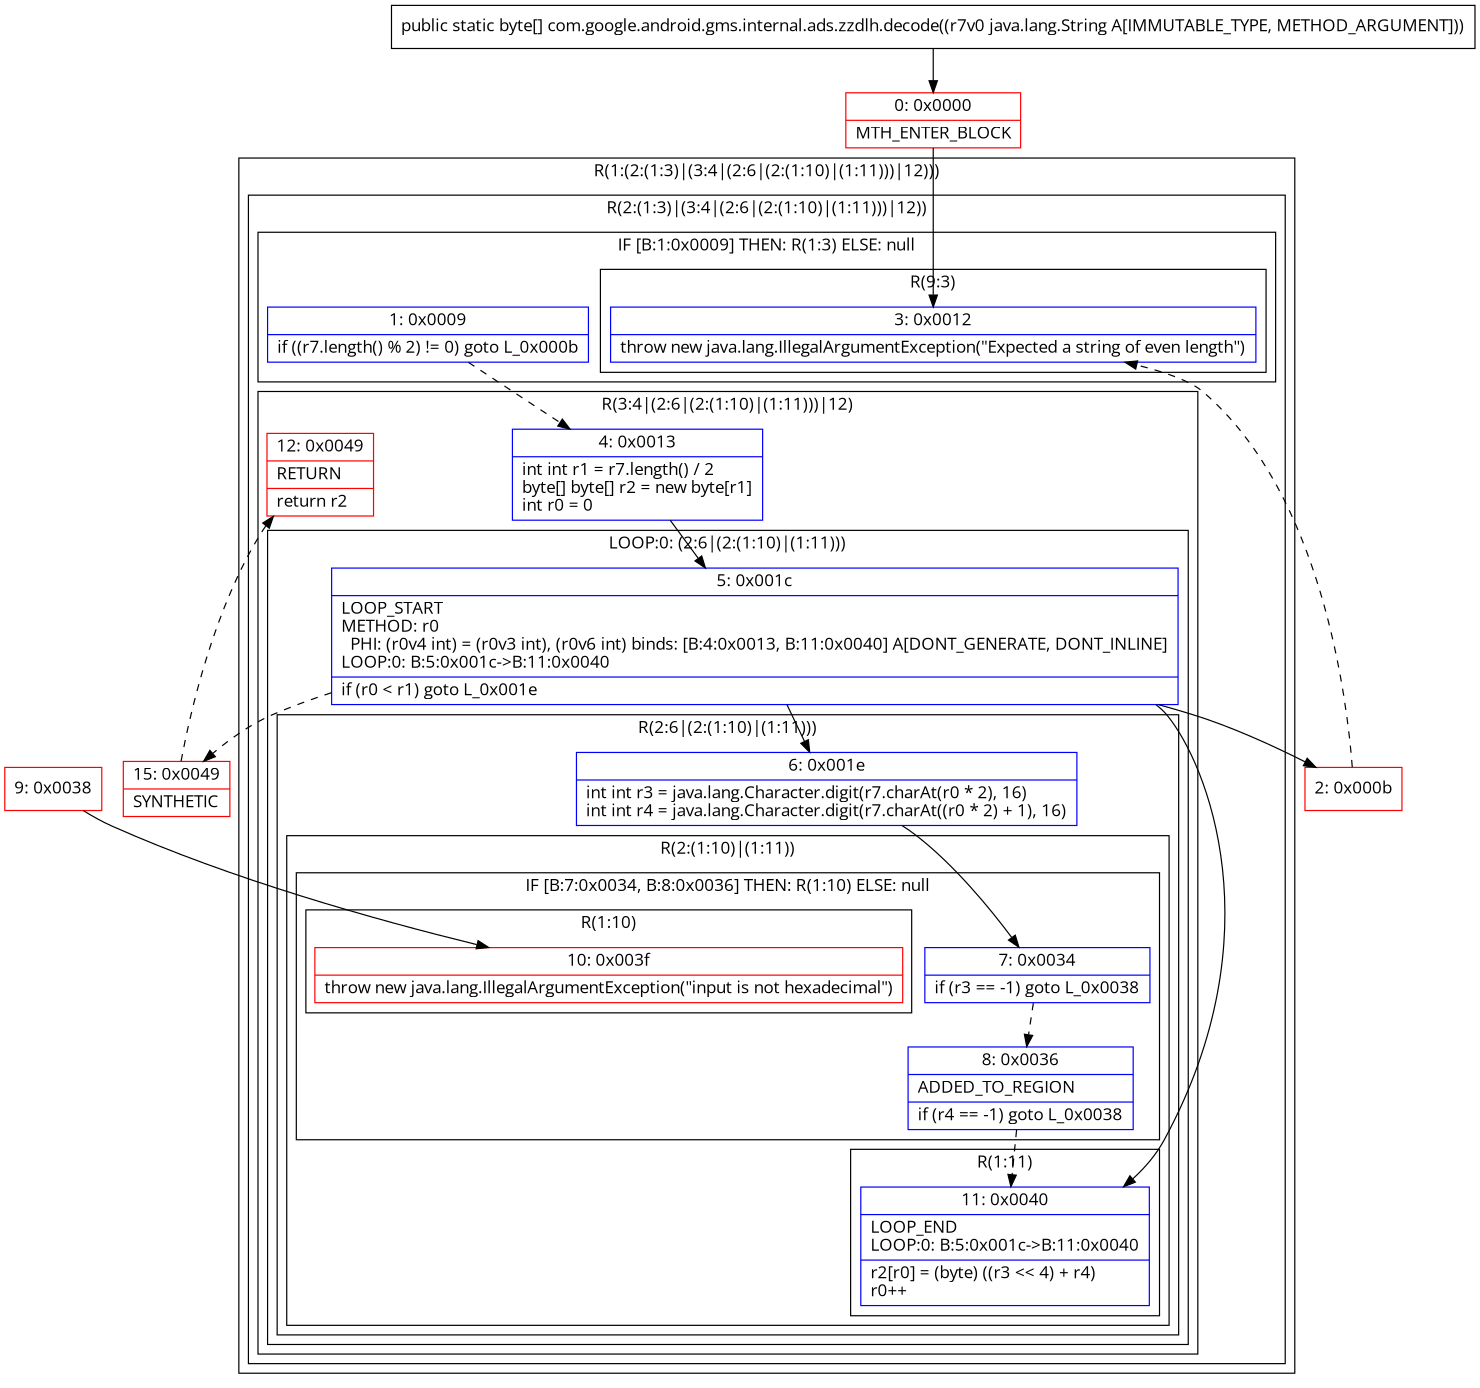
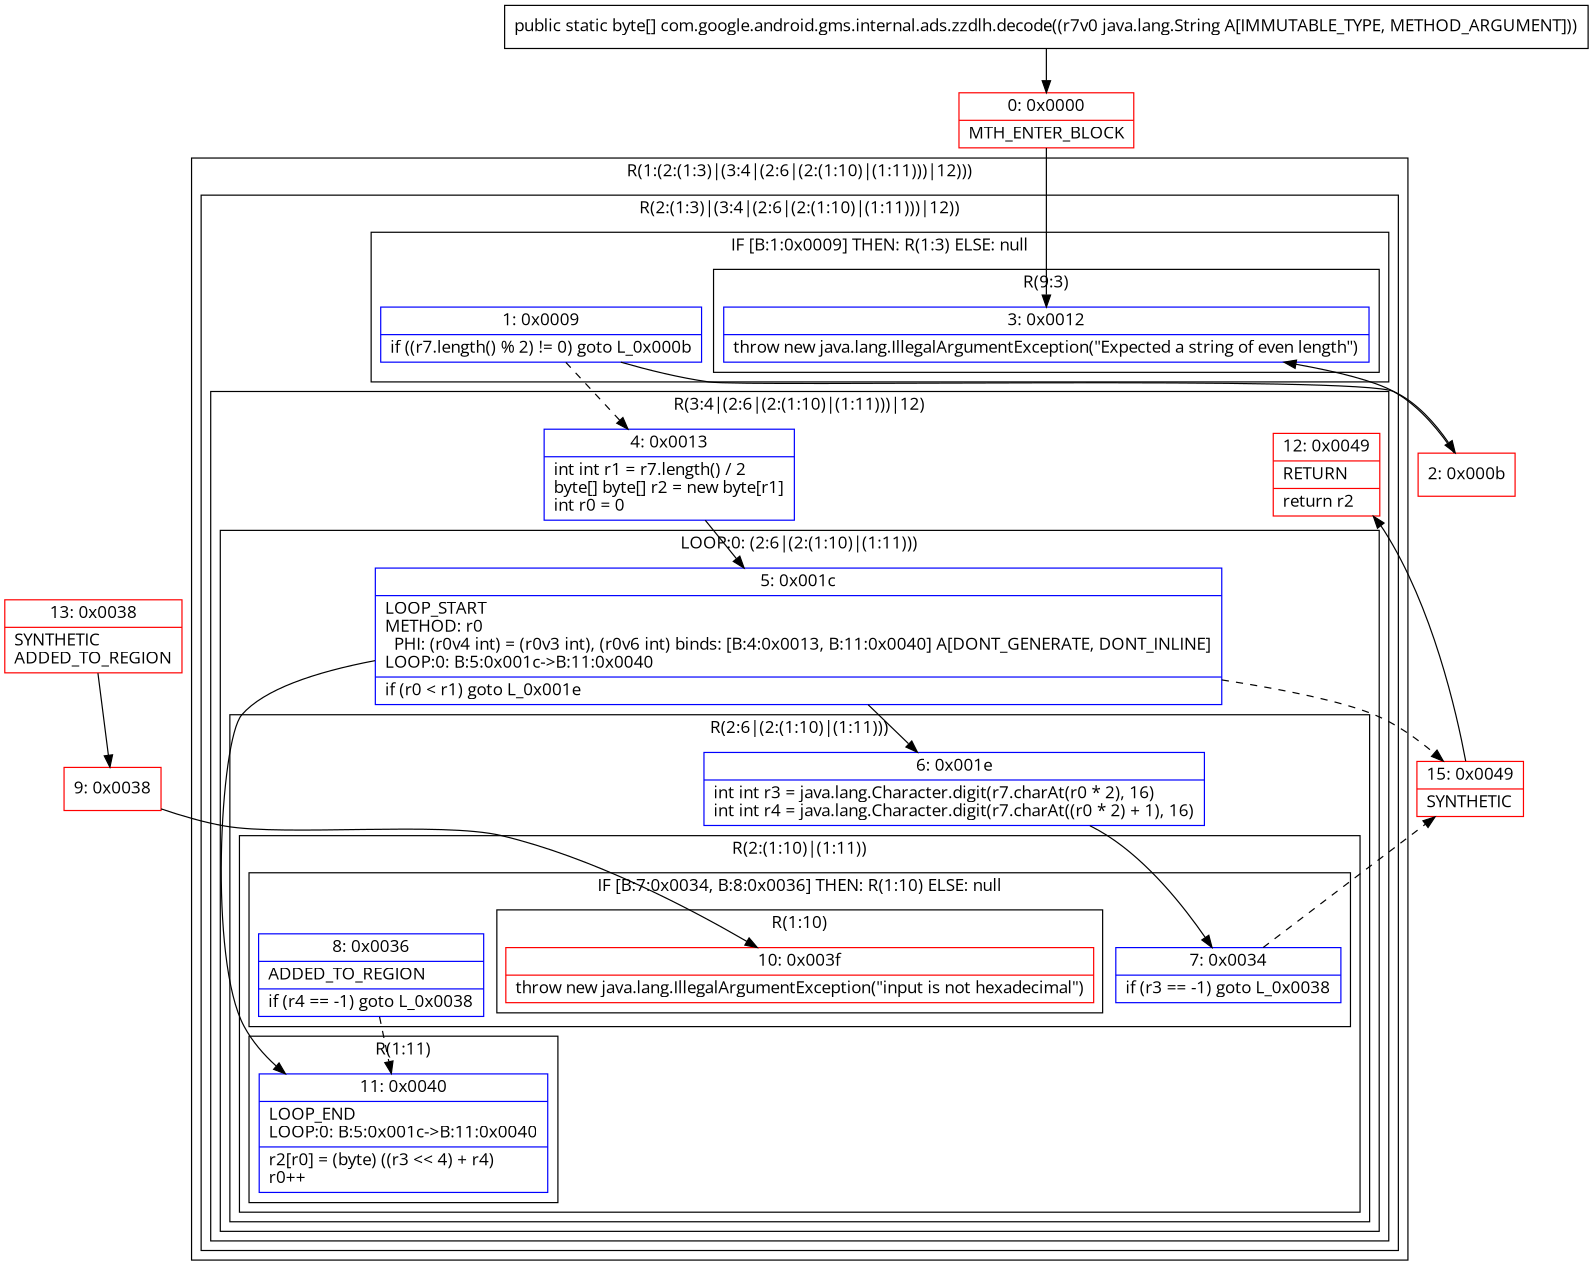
(1303, 543) -> (1387, 388)
none -> (93, 636)
(213, 639) -> (1434, 639)
(1233, 729) -> (1044, 383)
(1031, 1019) -> (1340, 889)
